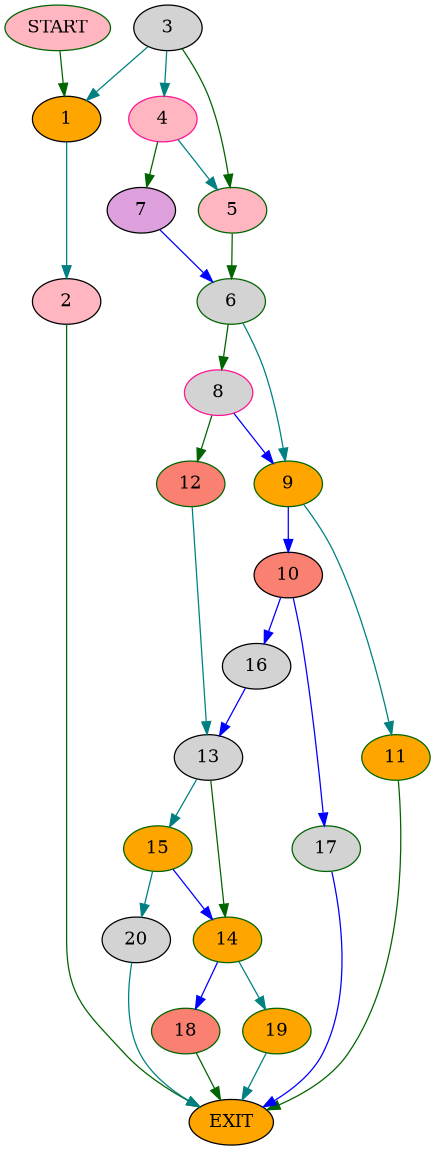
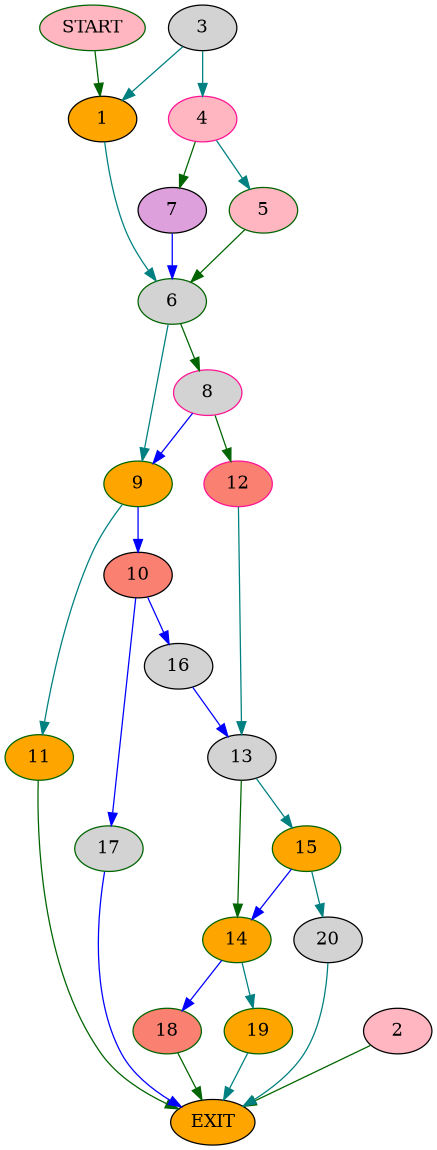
(213, 109) -> none
(67, 204) -> (118, 209)
(191, 484) -> (238, 484)
